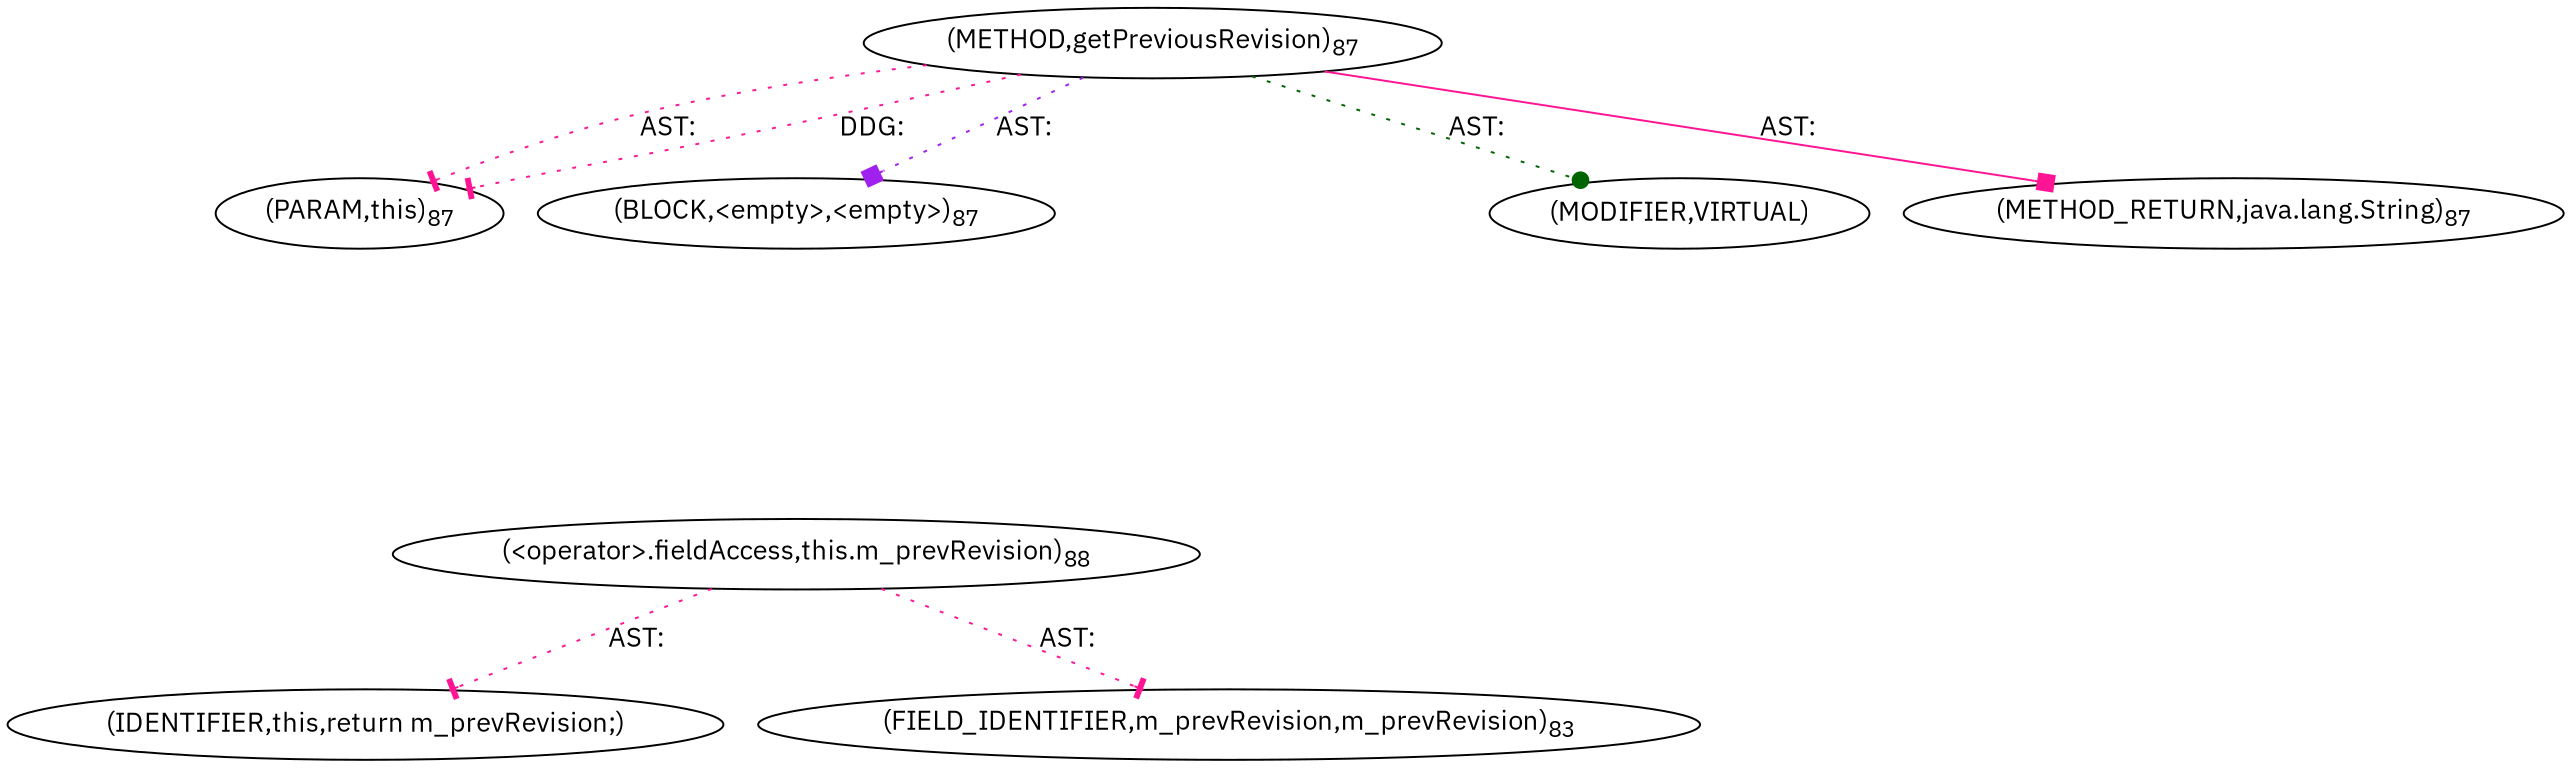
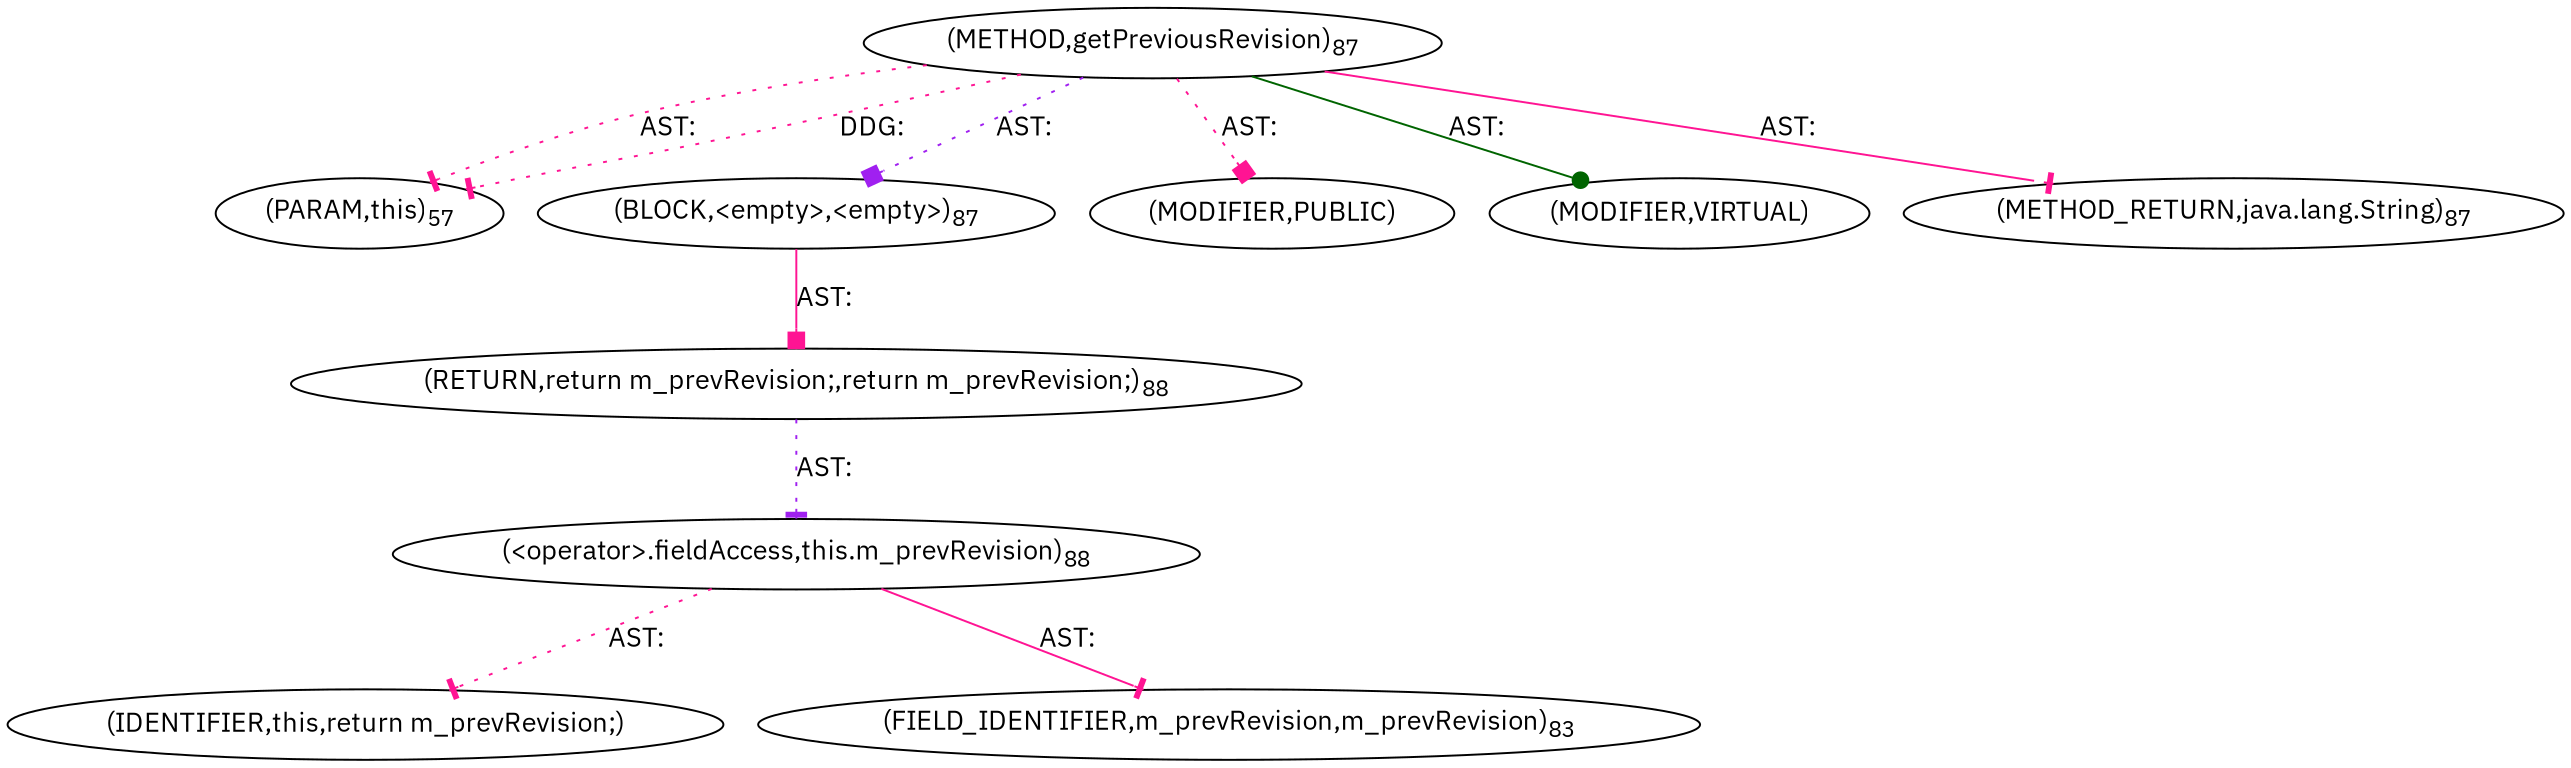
(1679, 126) -> (1679, 126)
(1412, 127) -> (1412, 127)
(441, 211) -> (441, 211)
none -> (1272, 213)
none -> (796, 384)
(1007, 637) -> (1007, 637)
